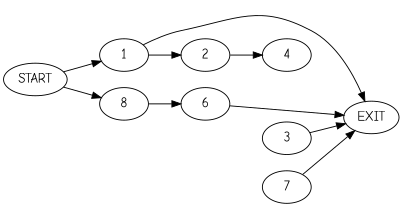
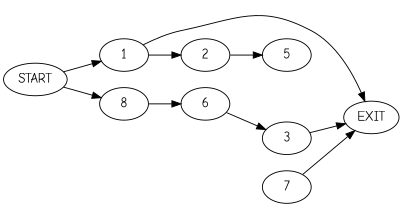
(287, 55) -> (287, 55)
(282, 110) -> (242, 119)
